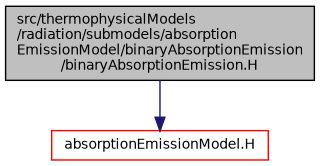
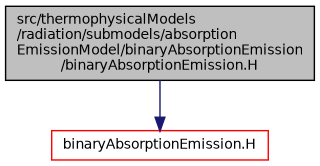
(160, 145) -> (160, 145)
